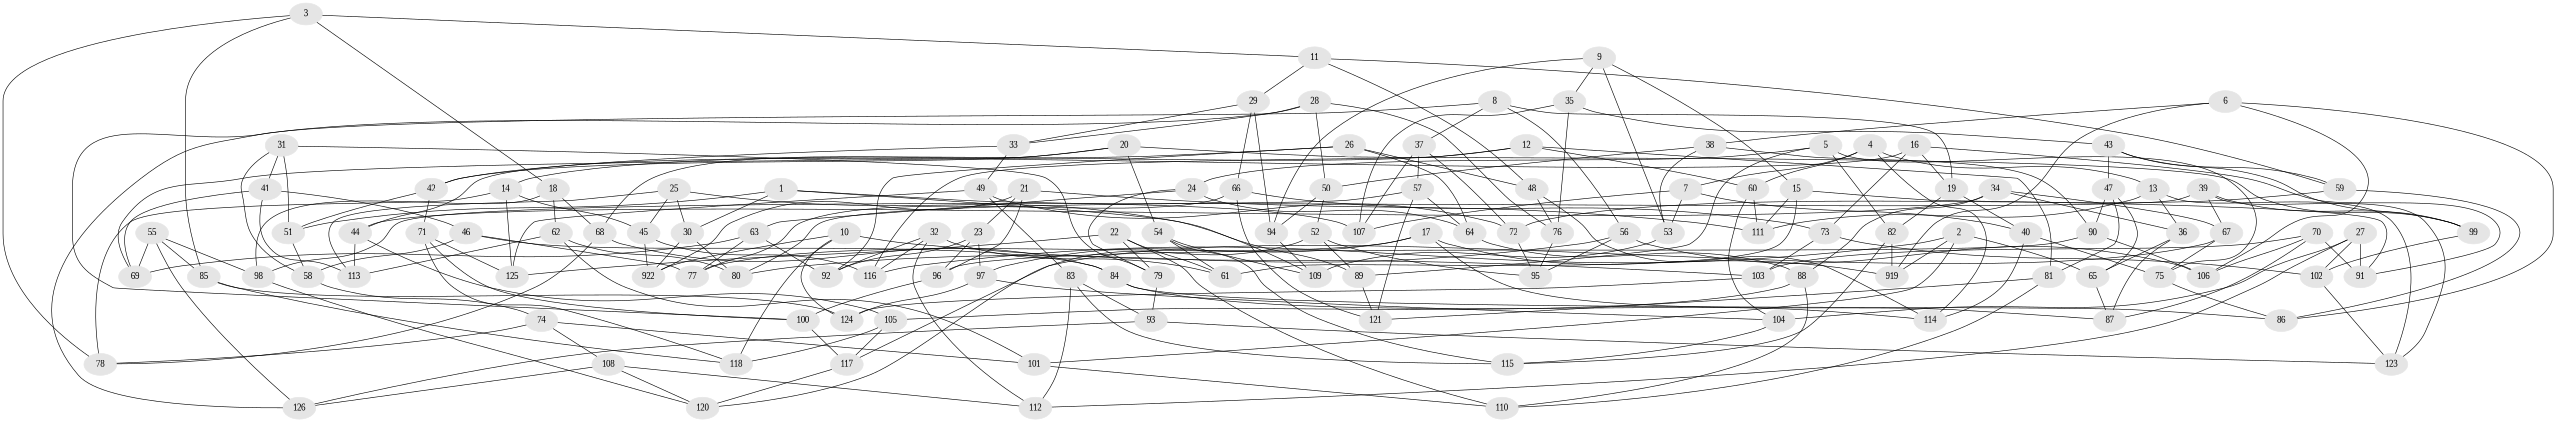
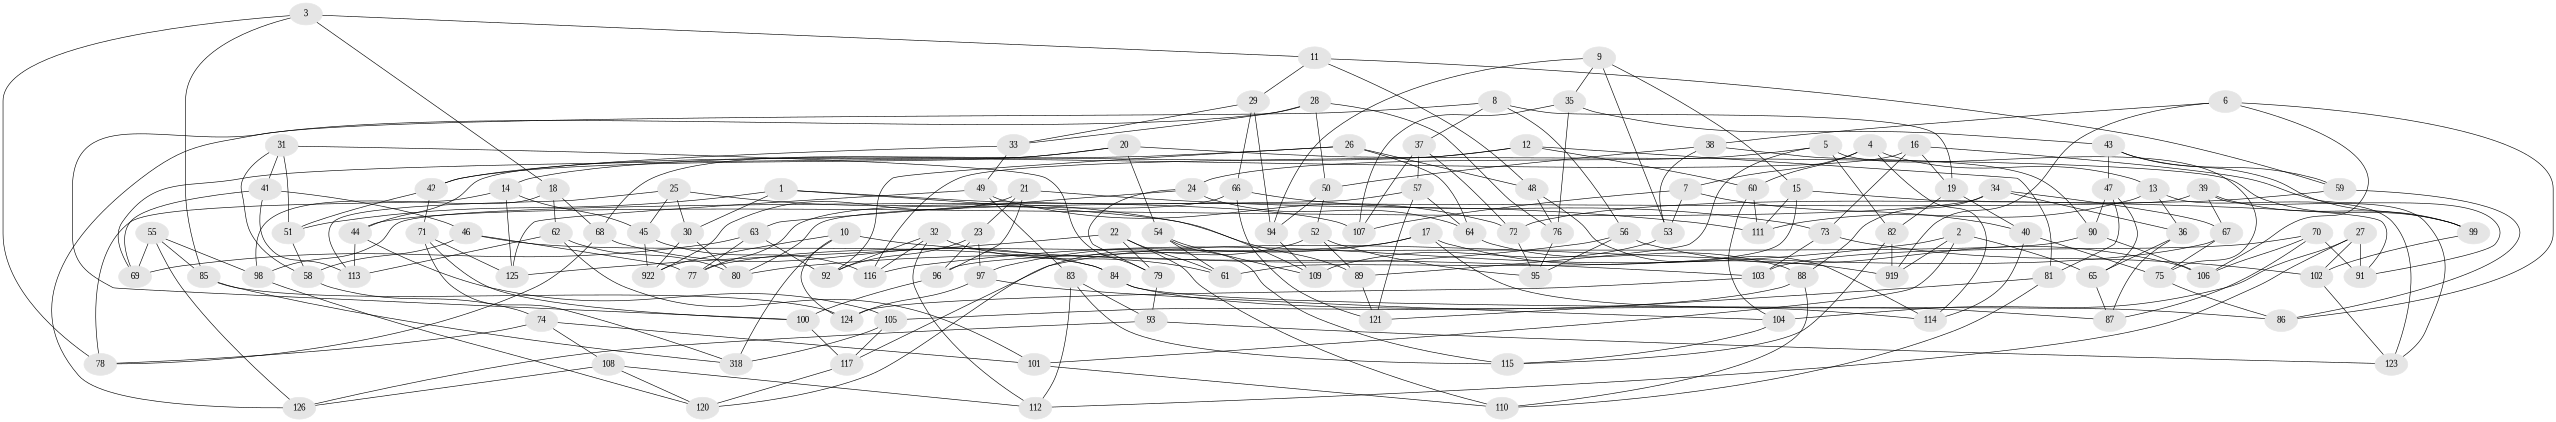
(736, 364) -> (736, 364)
